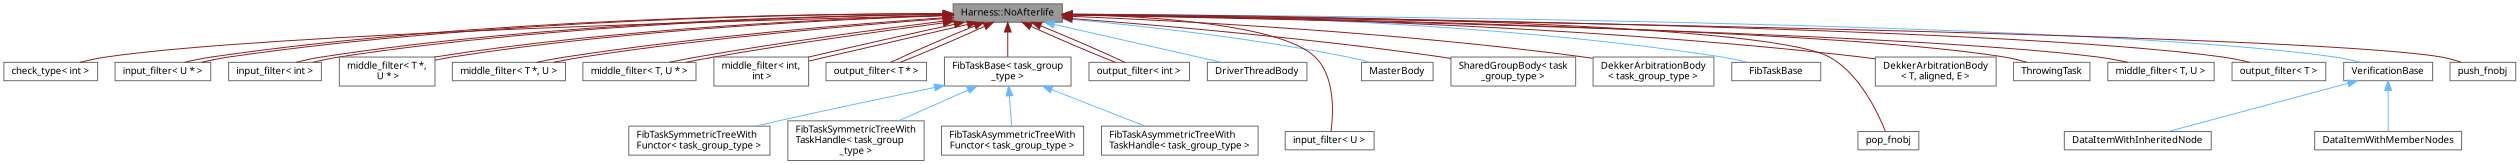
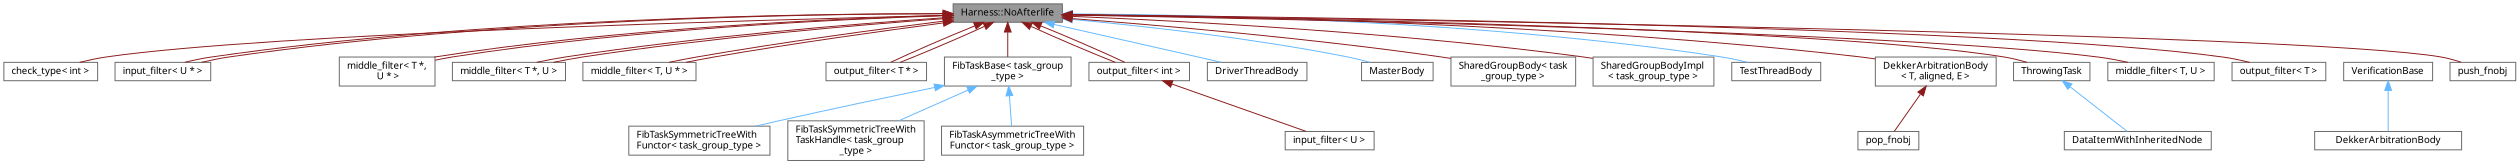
(1500, 23) -> (1907, 113)
(1717, 23) -> none
(1236, 28) -> (1239, 108)
(275, 72) -> none
(761, 72) -> none
(1653, 72) -> (1653, 72)
(1776, 72) -> (1776, 72)
(2258, 107) -> (2099, 109)
(1180, 141) -> none
(2388, 141) -> (2388, 141)
